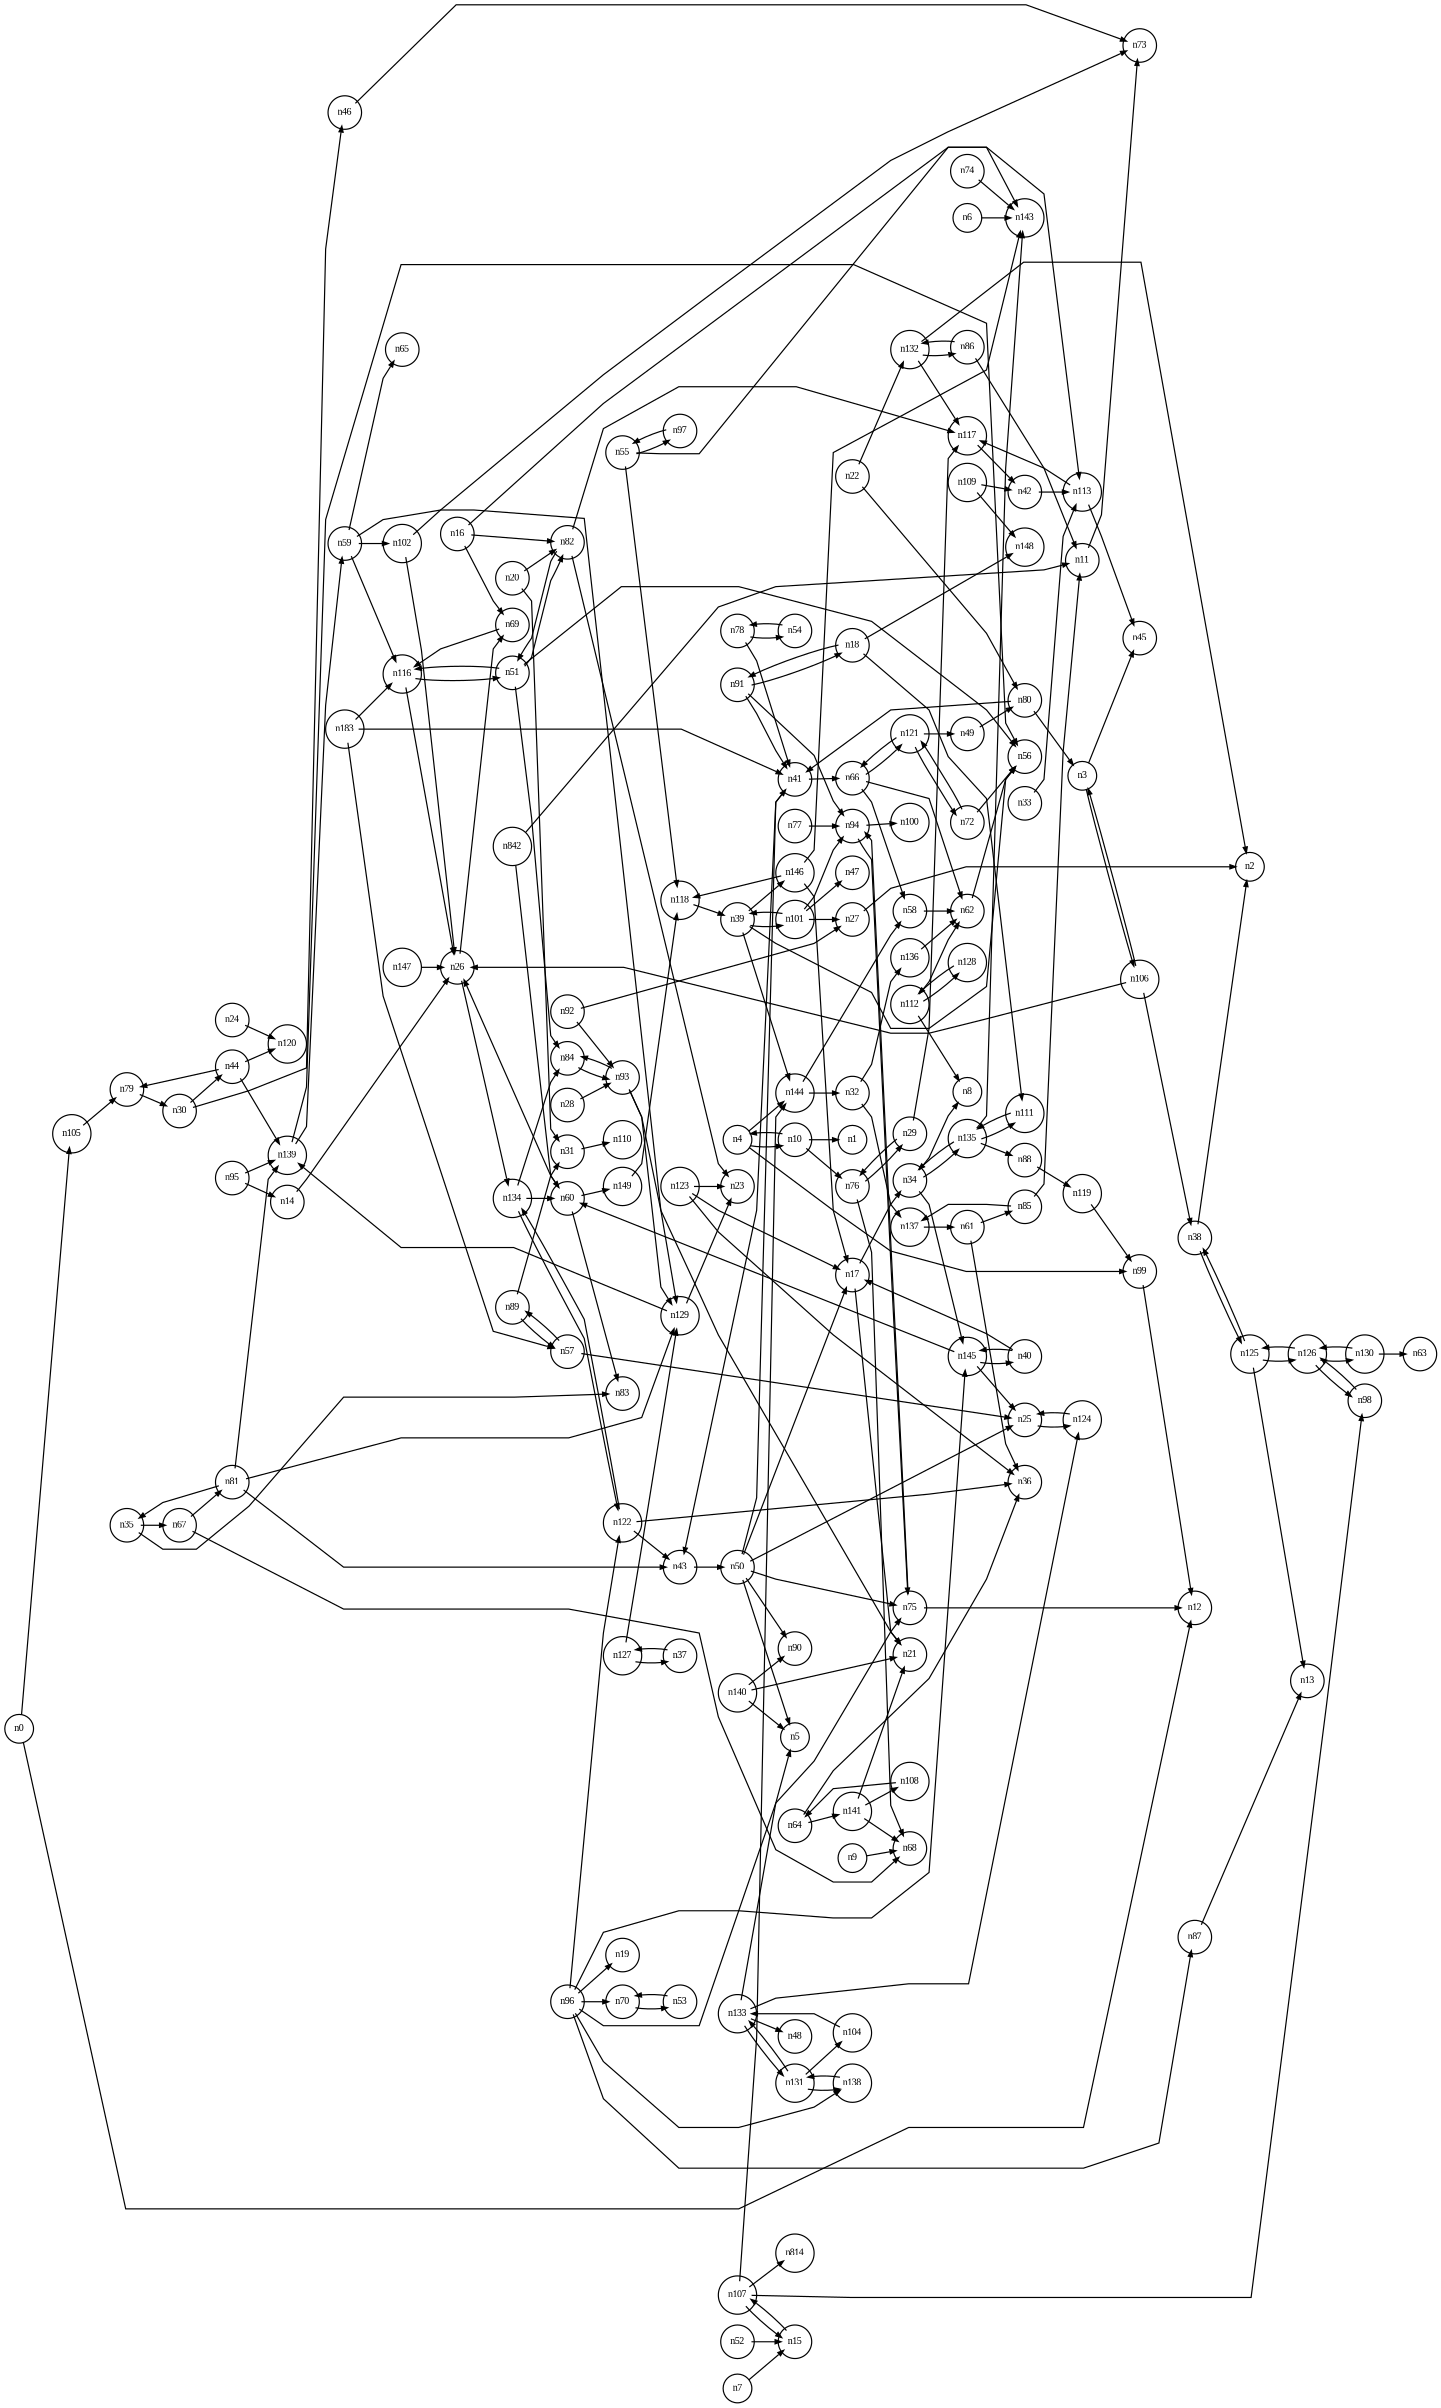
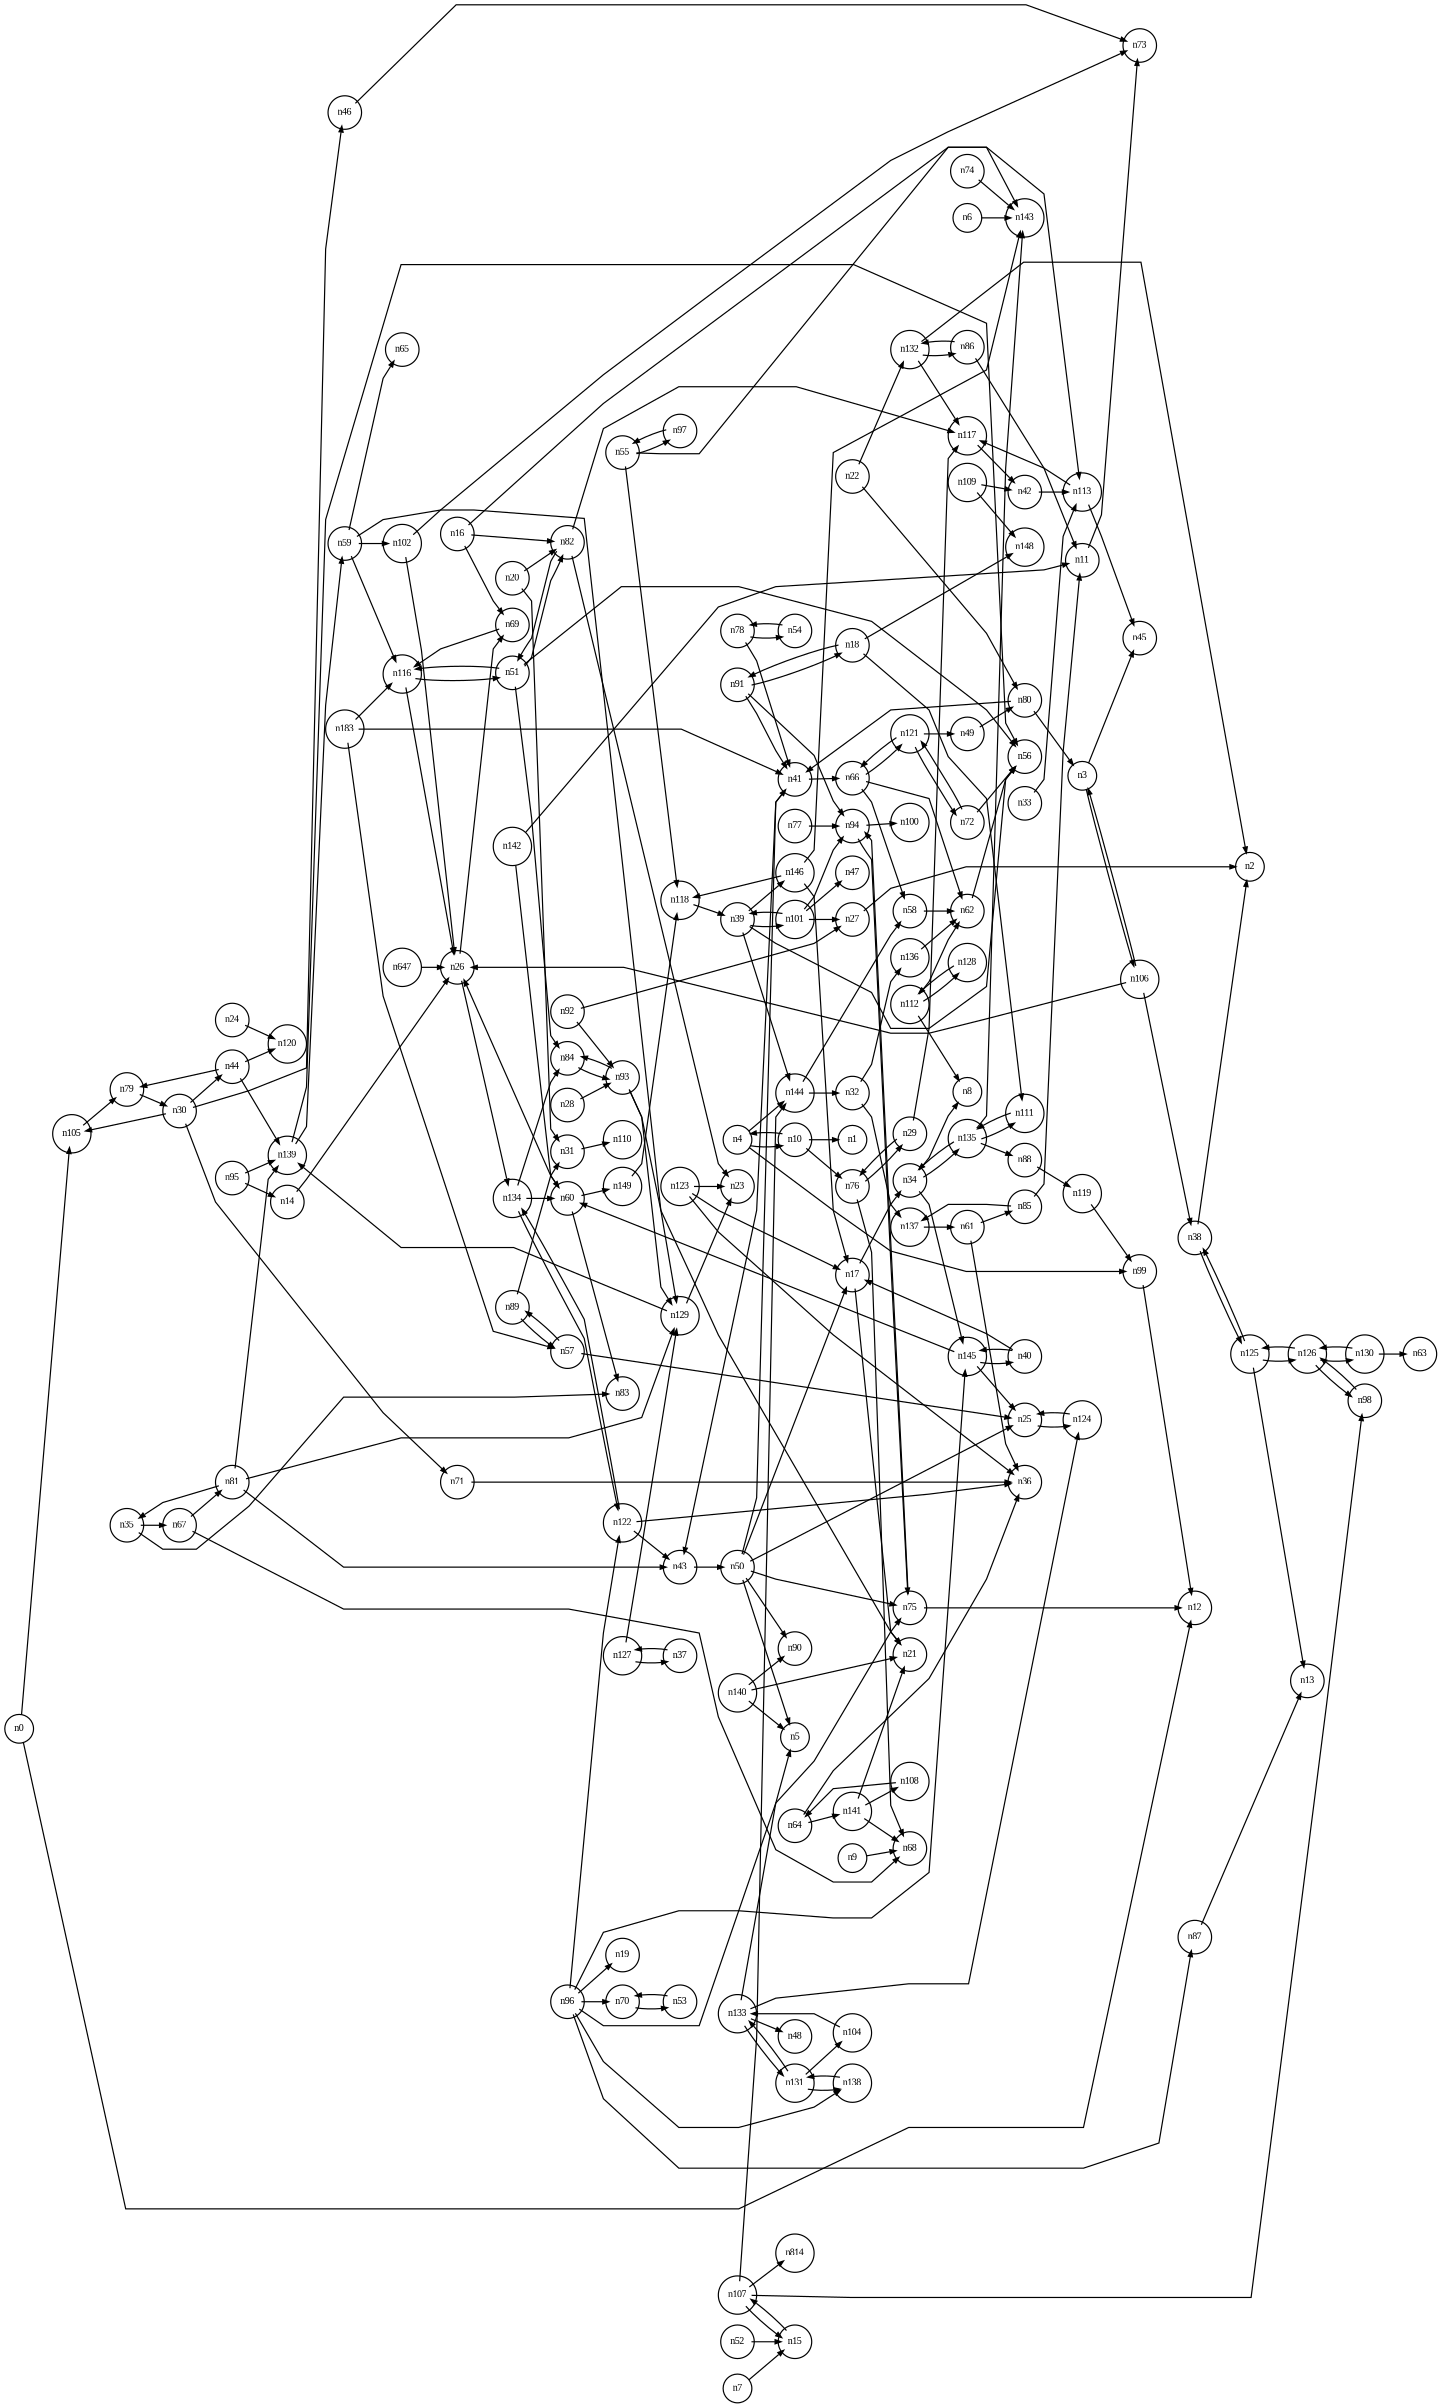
(512, 846) -> (512, 846)
(402, 967) -> (402, 967)
none -> (129, 1122)
none -> (457, 1482)
